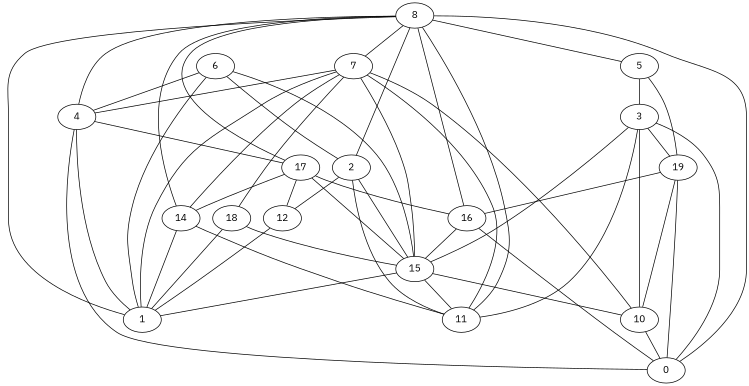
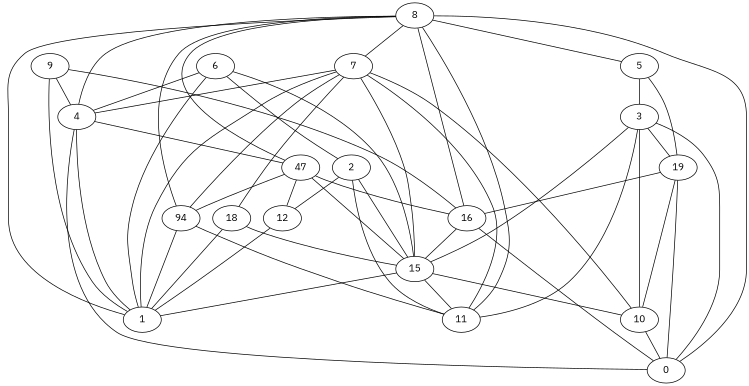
none -> (50, 66)
(383, 92) -> none
(301, 168) -> (301, 168)
(181, 218) -> (181, 218)
